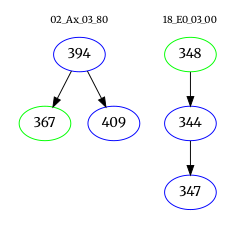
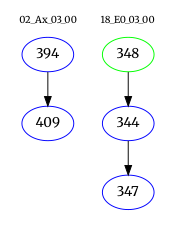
(79, 21) -> (48, 21)
(45, 123) -> none
